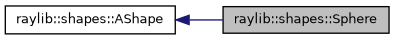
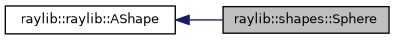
(90, 20) -> (90, 20)
